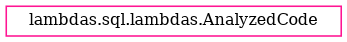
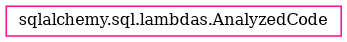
(174, 21) -> (174, 21)
